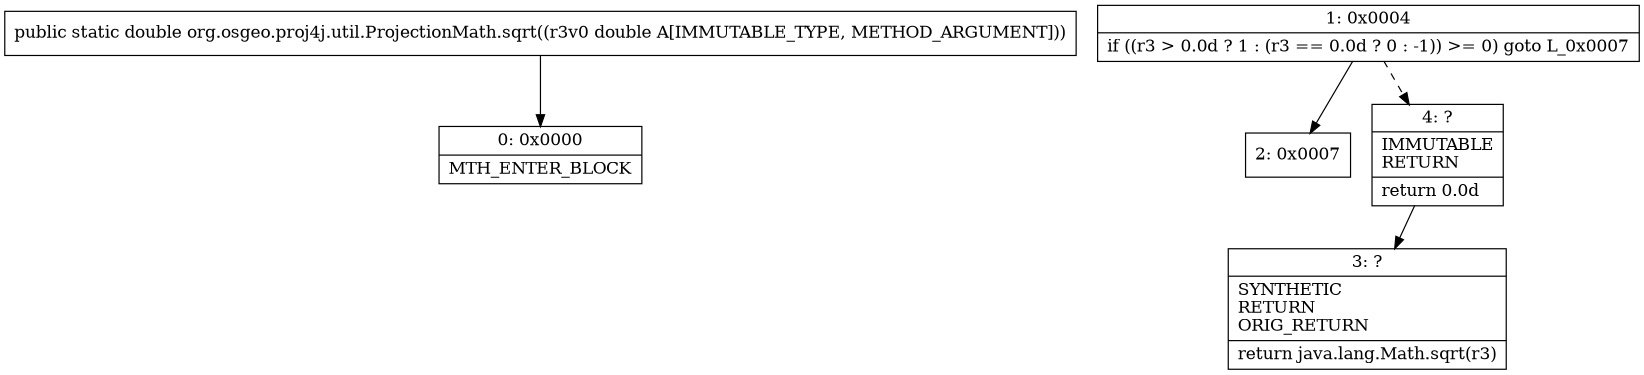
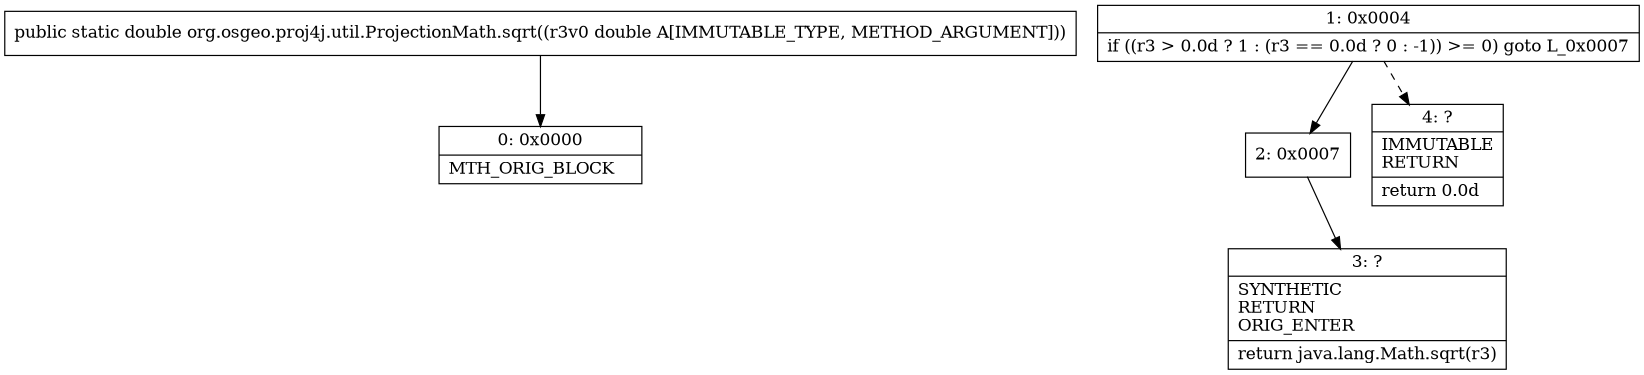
(540, 169) -> (532, 169)
(1407, 222) -> (1321, 208)
(1303, 326) -> (1296, 326)
